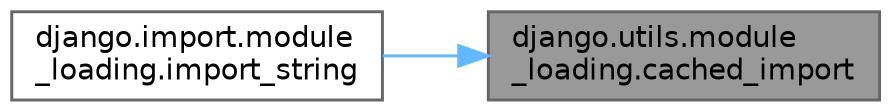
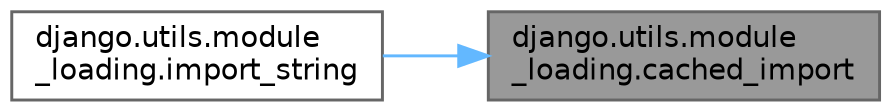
(197, 56) -> (197, 56)
